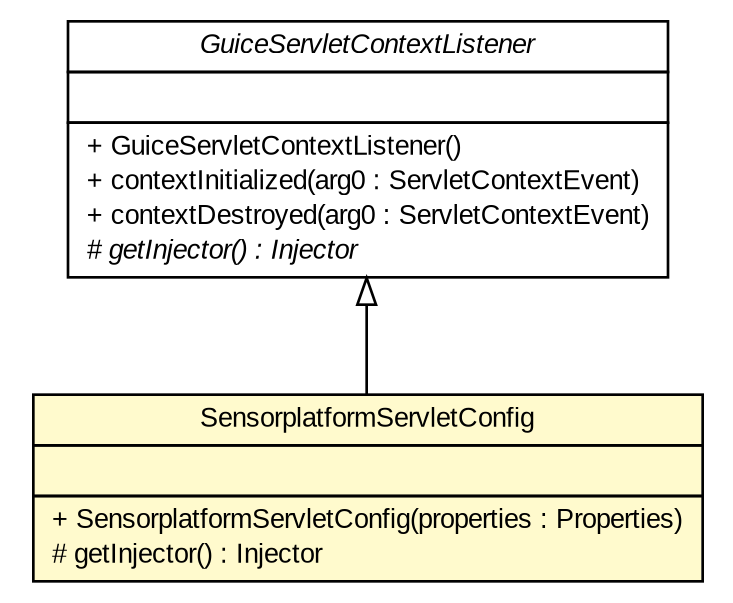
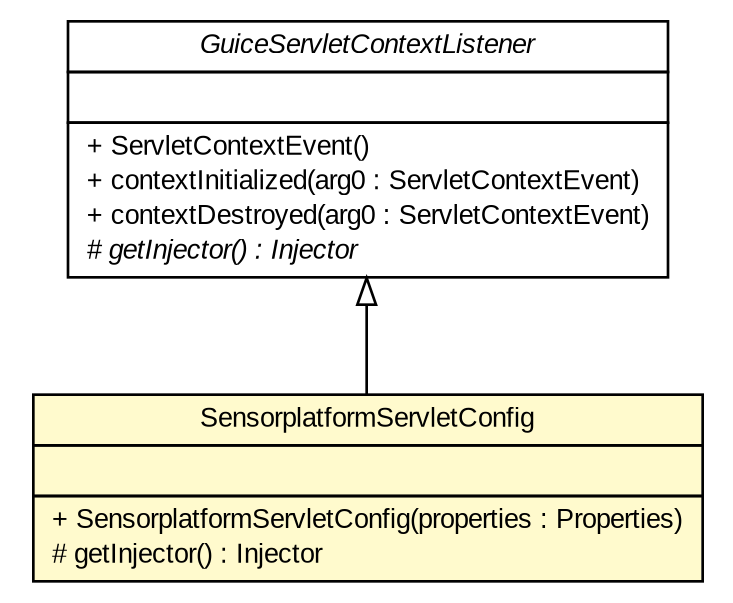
(275, 147) -> (228, 147)
